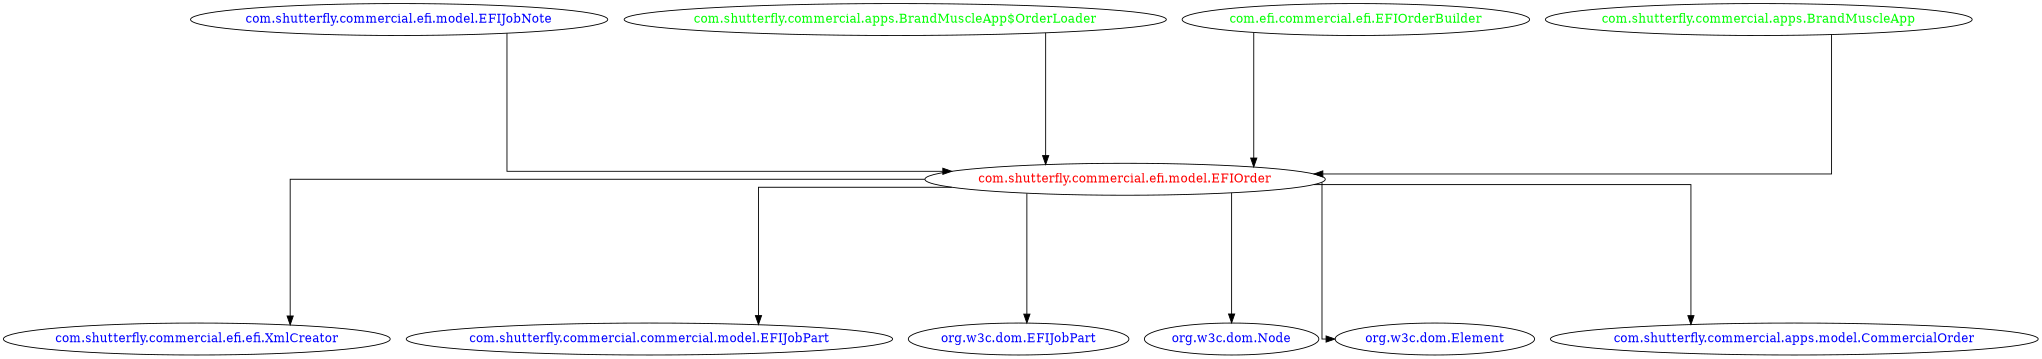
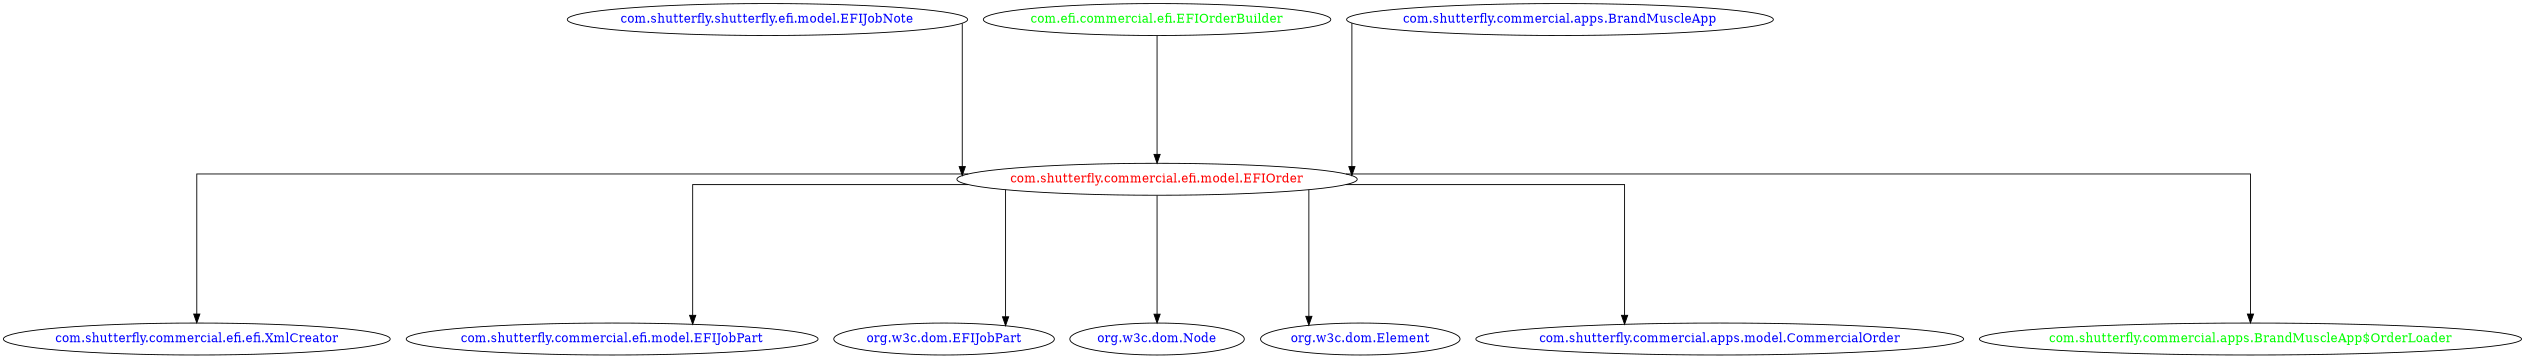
(399, 20) -> (767, 20)
(1759, 20) -> (1560, 20)
(1046, 94) -> (1868, 174)
(649, 339) -> (612, 339)
